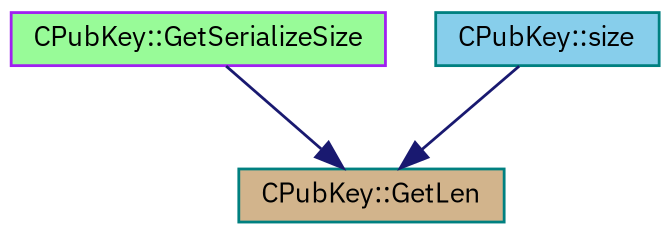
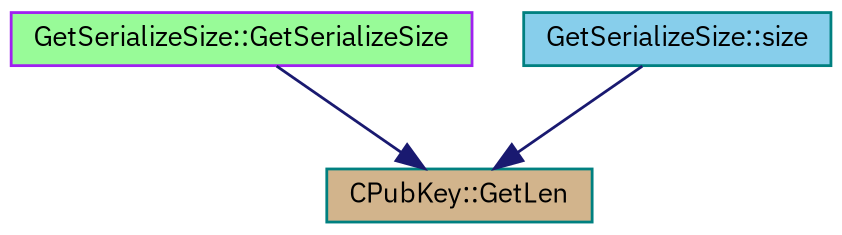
(198, 39) -> (242, 39)
(547, 39) -> (677, 39)
